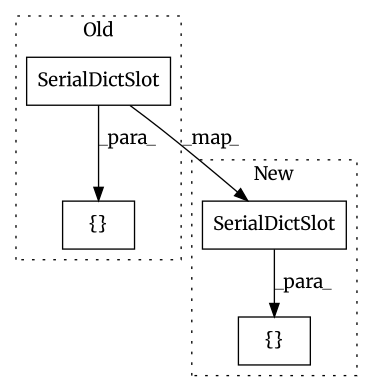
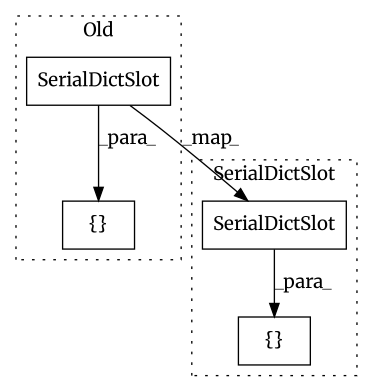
(274, 175) -> (274, 175)
